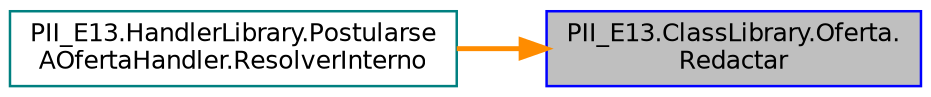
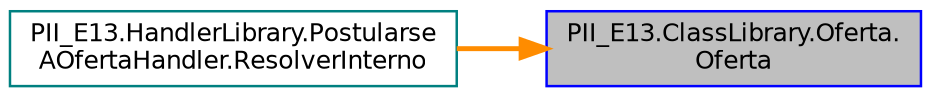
(734, 49) -> (734, 49)
